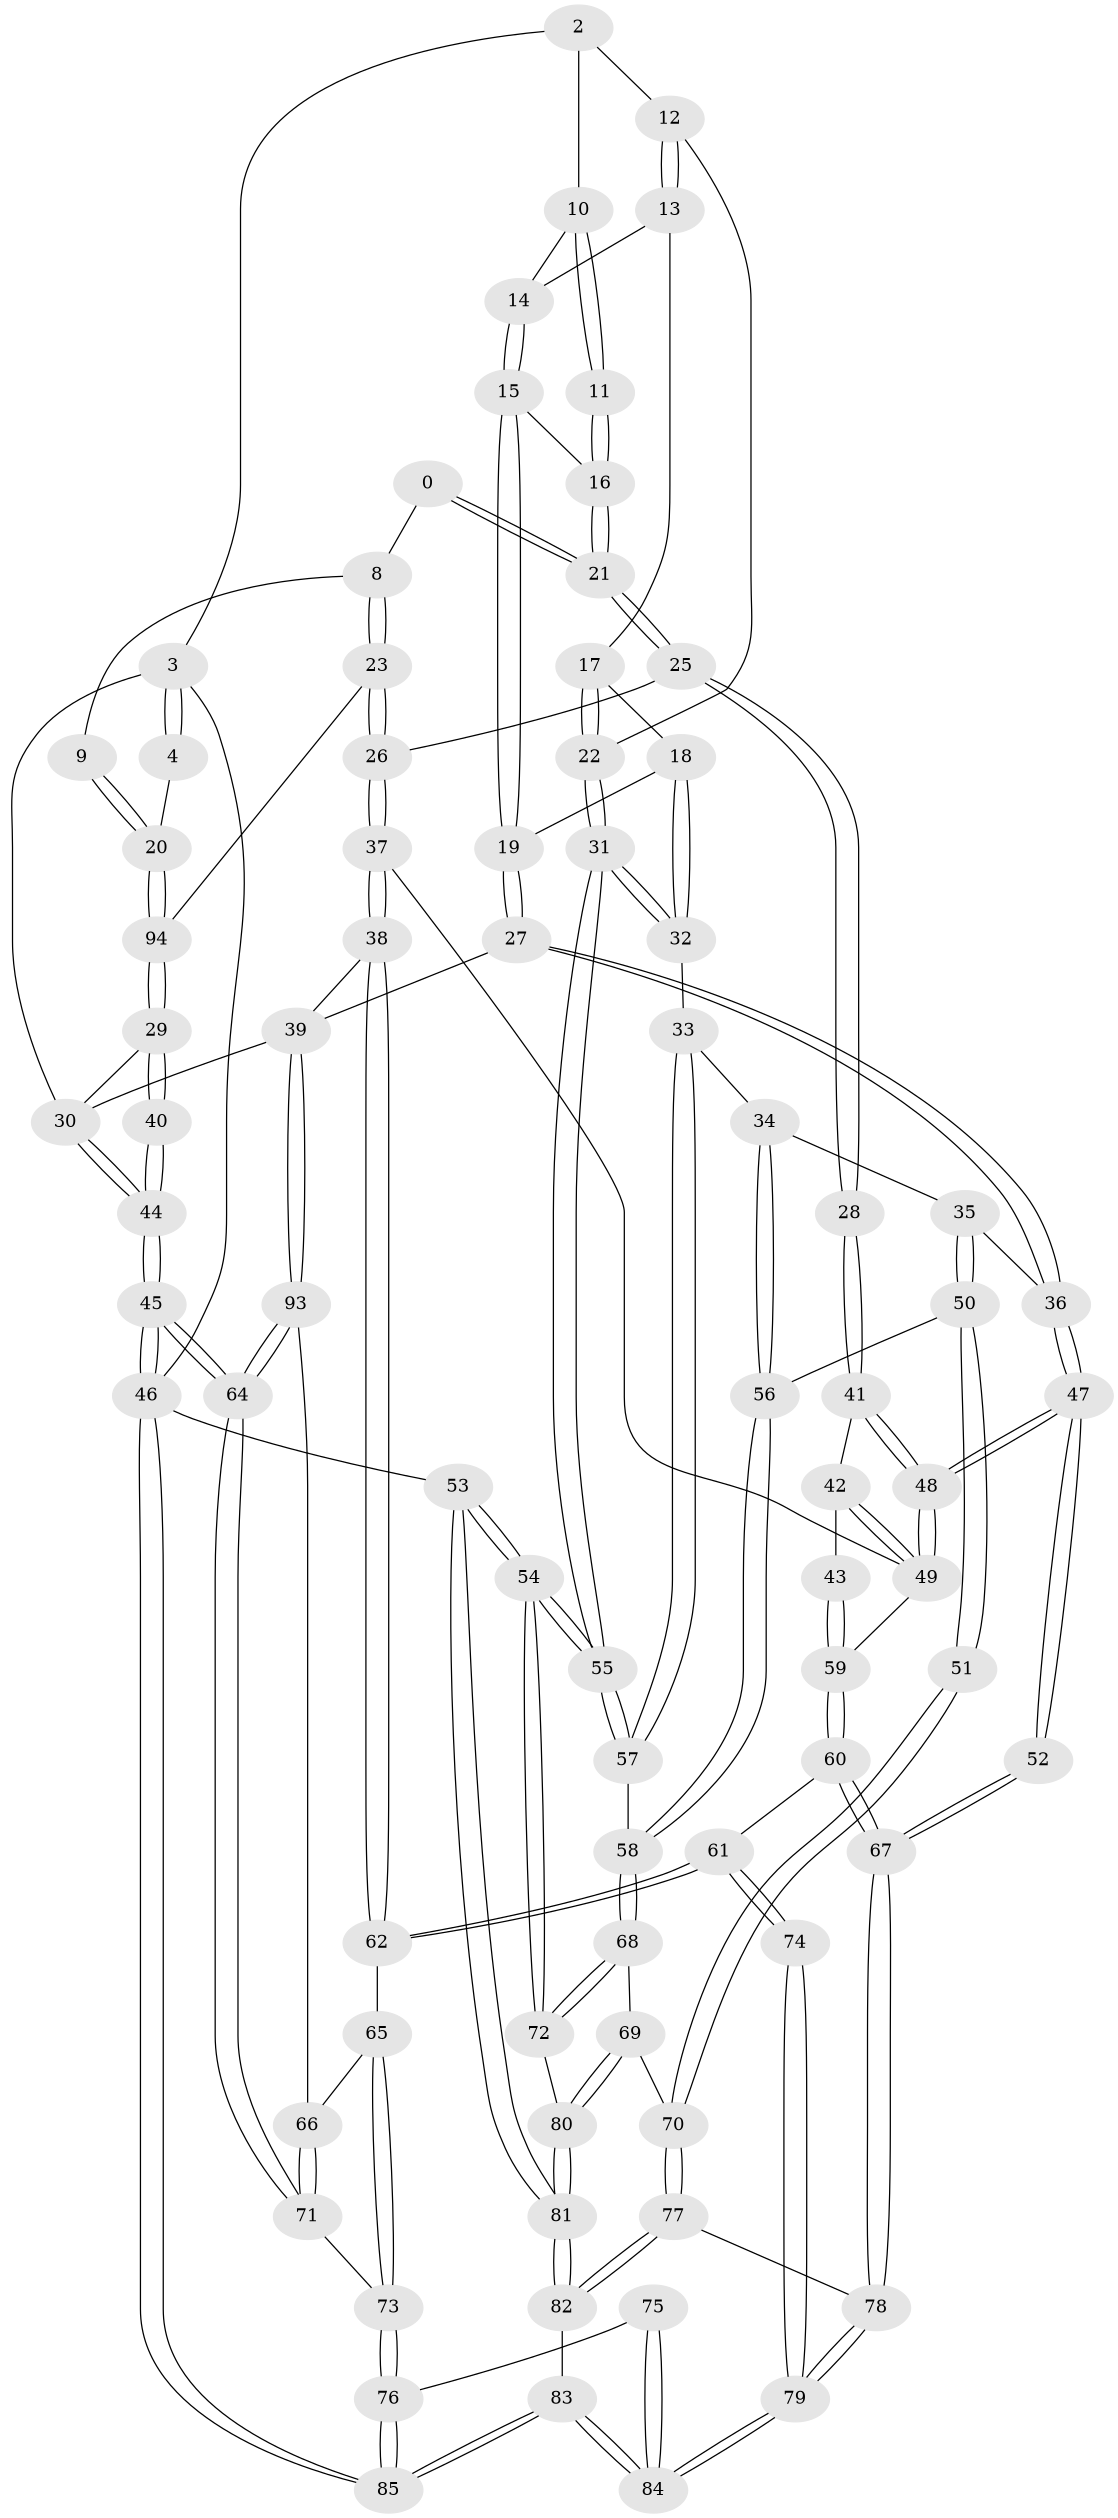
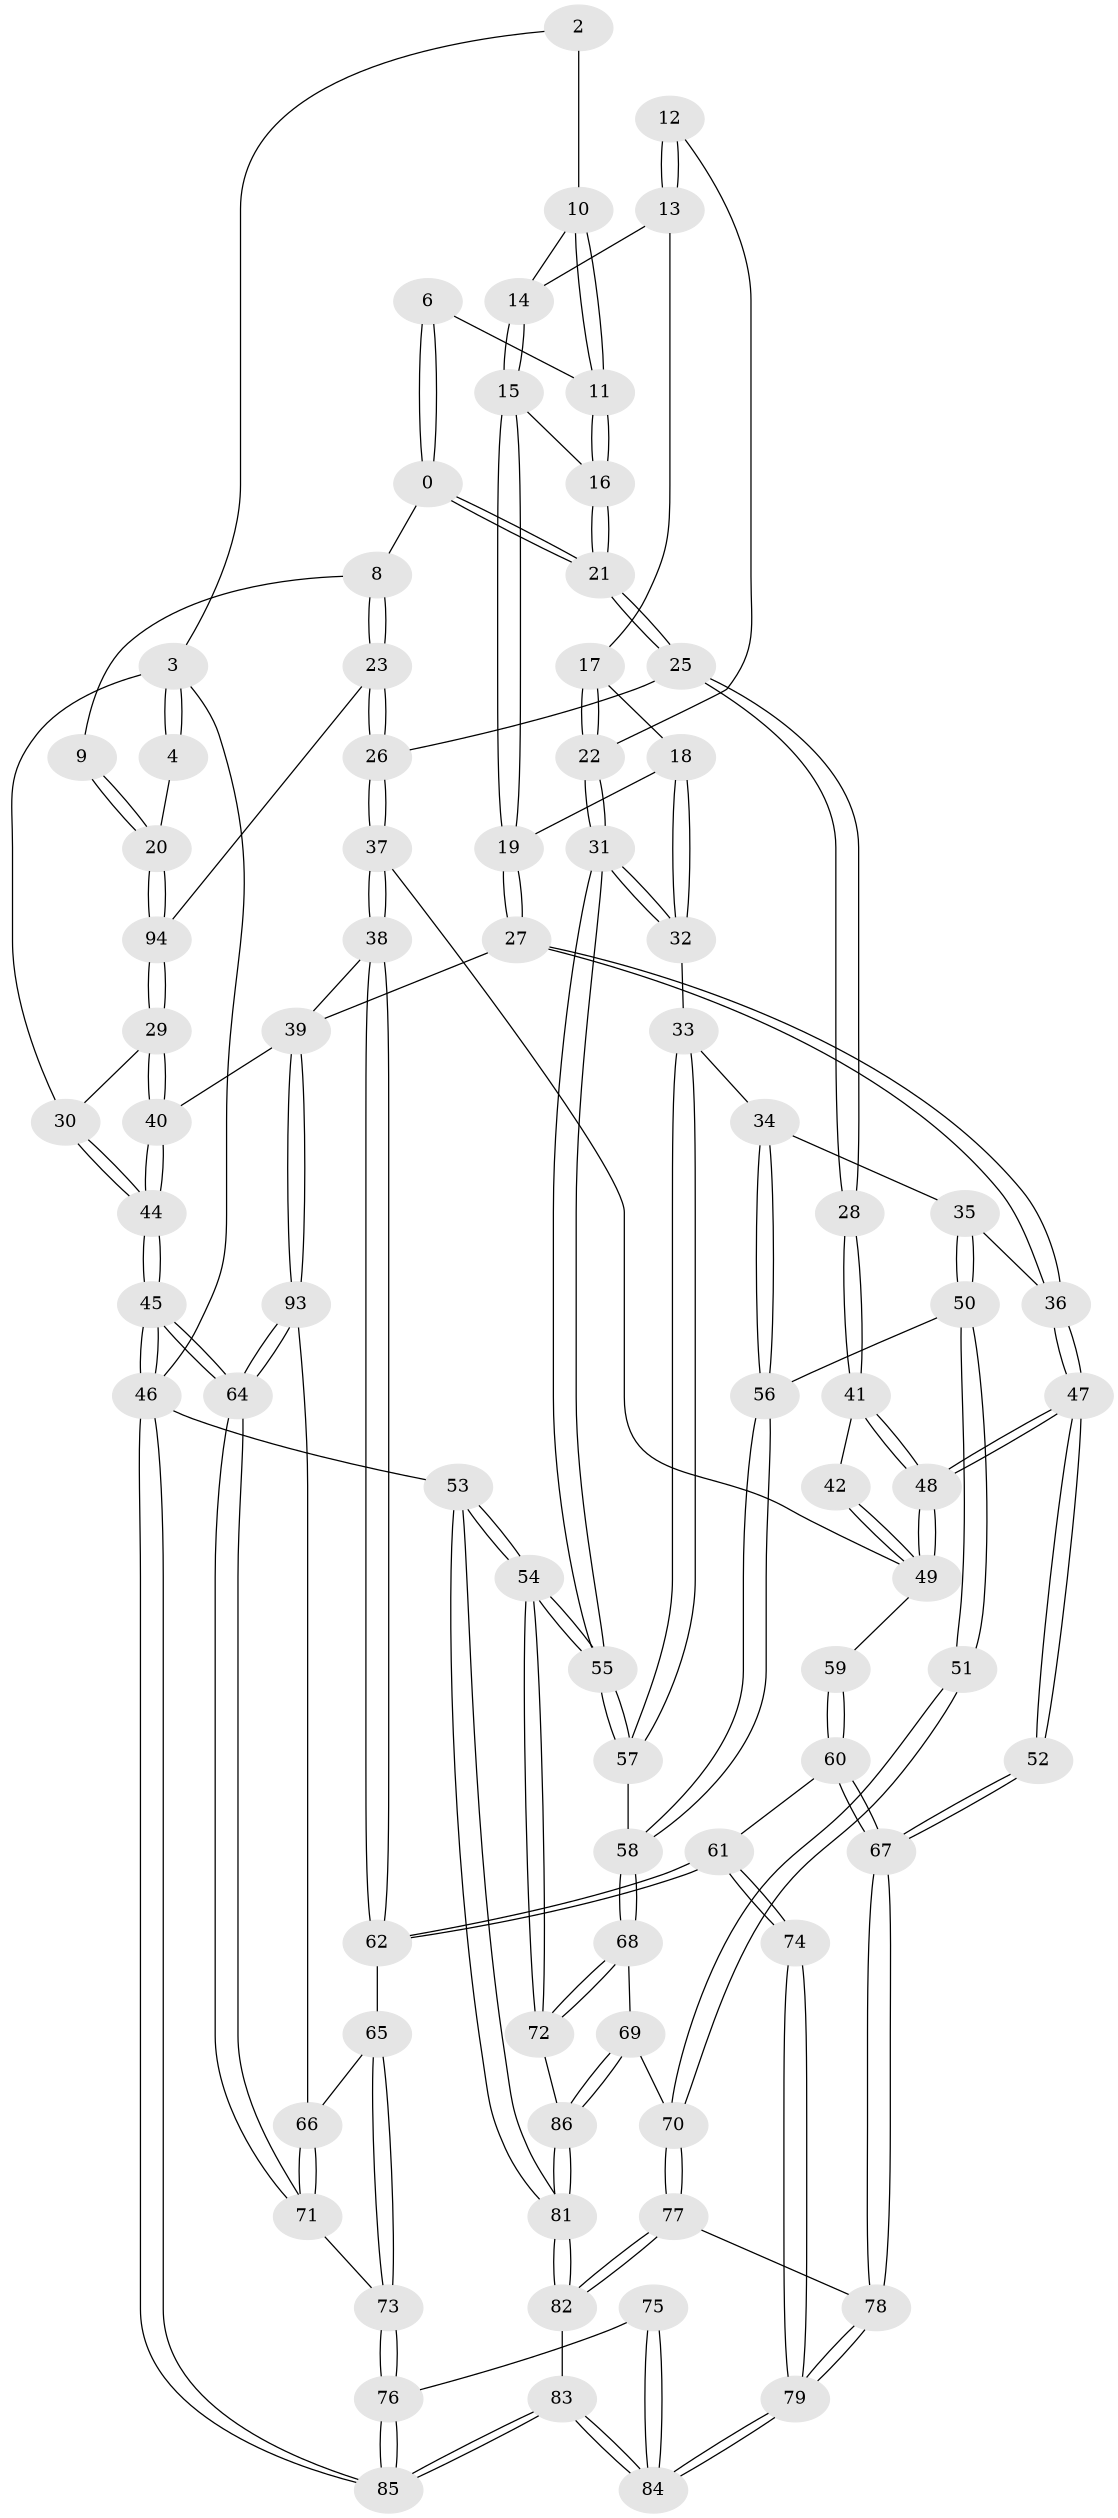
(624, 73) -> none
none -> (428, 301)
(179, 1073) -> (220, 1081)
(836, 1578) -> none
(562, 2125) -> (562, 2125)
